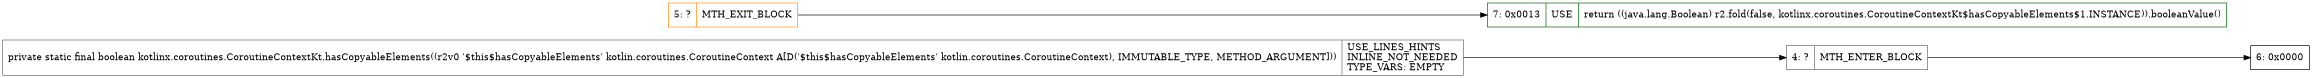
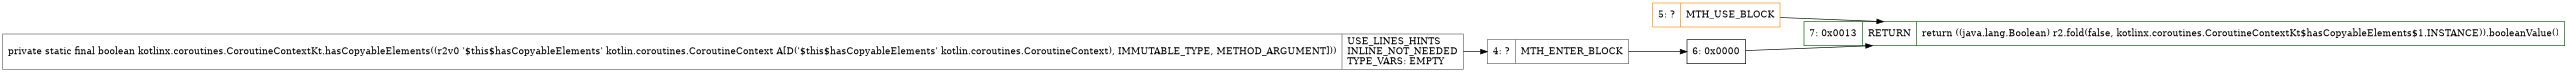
(747, 15) -> (1730, 15)
(1562, 15) -> (1890, 33)
none -> (1806, 48)
